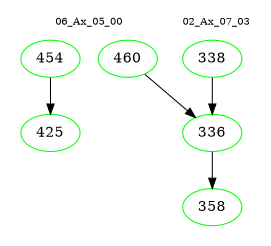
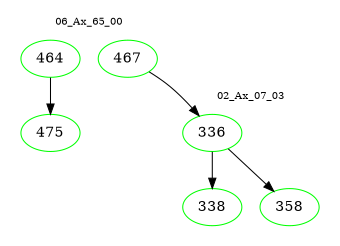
(89, 22) -> (89, 22)
(50, 59) -> (50, 59)
(128, 59) -> (128, 59)
(212, 91) -> (212, 165)
(50, 133) -> (50, 133)
